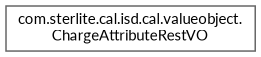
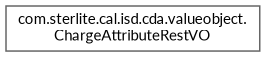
(131, 29) -> (133, 29)
